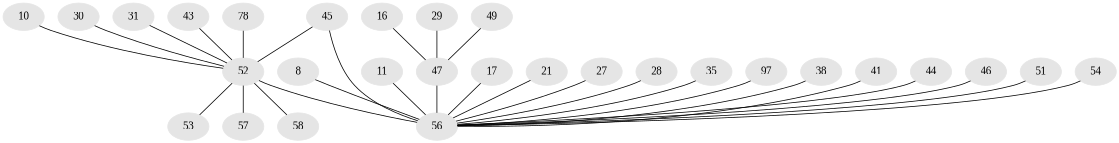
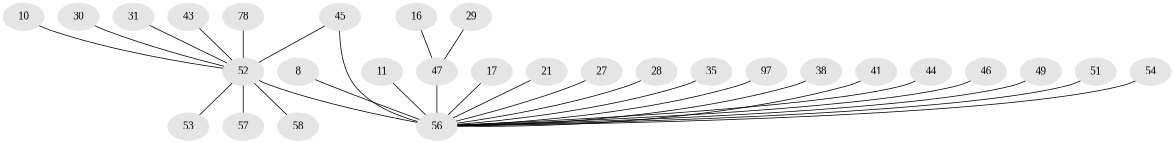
(464, 44) -> (743, 114)
